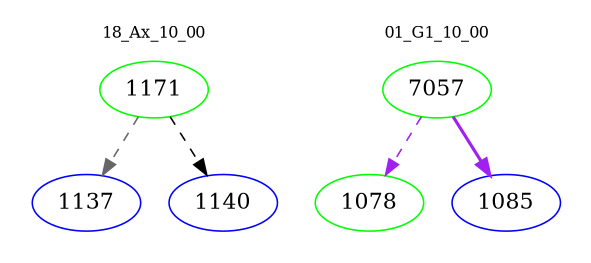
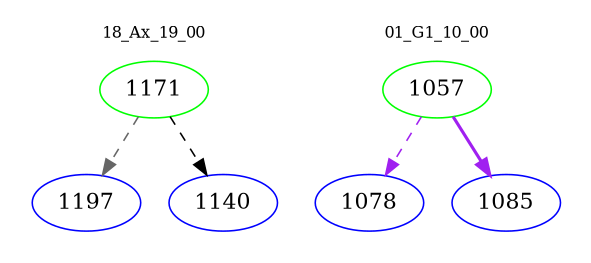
(154, 34) -> (154, 34)
(437, 90) -> (437, 90)
(86, 203) -> (86, 203)
(369, 203) -> (369, 203)
